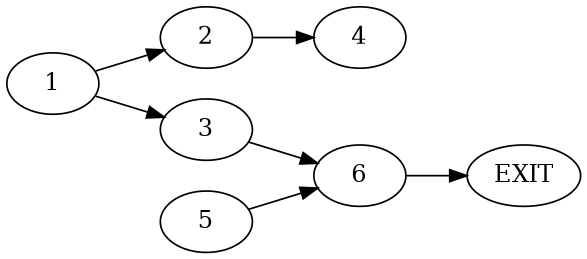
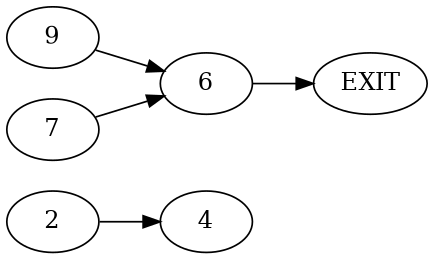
(53, 84) -> none
(206, 130) -> (53, 38)
(206, 222) -> (53, 130)
